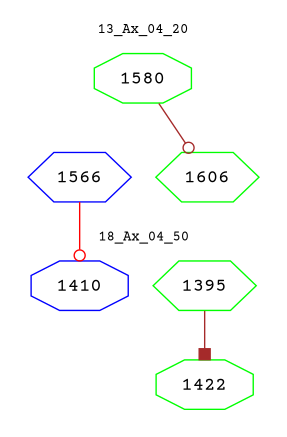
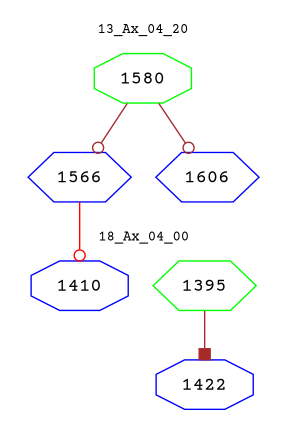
none -> (114, 123)
(207, 177) -> (207, 177)
(144, 237) -> (144, 237)
(205, 385) -> (205, 385)
